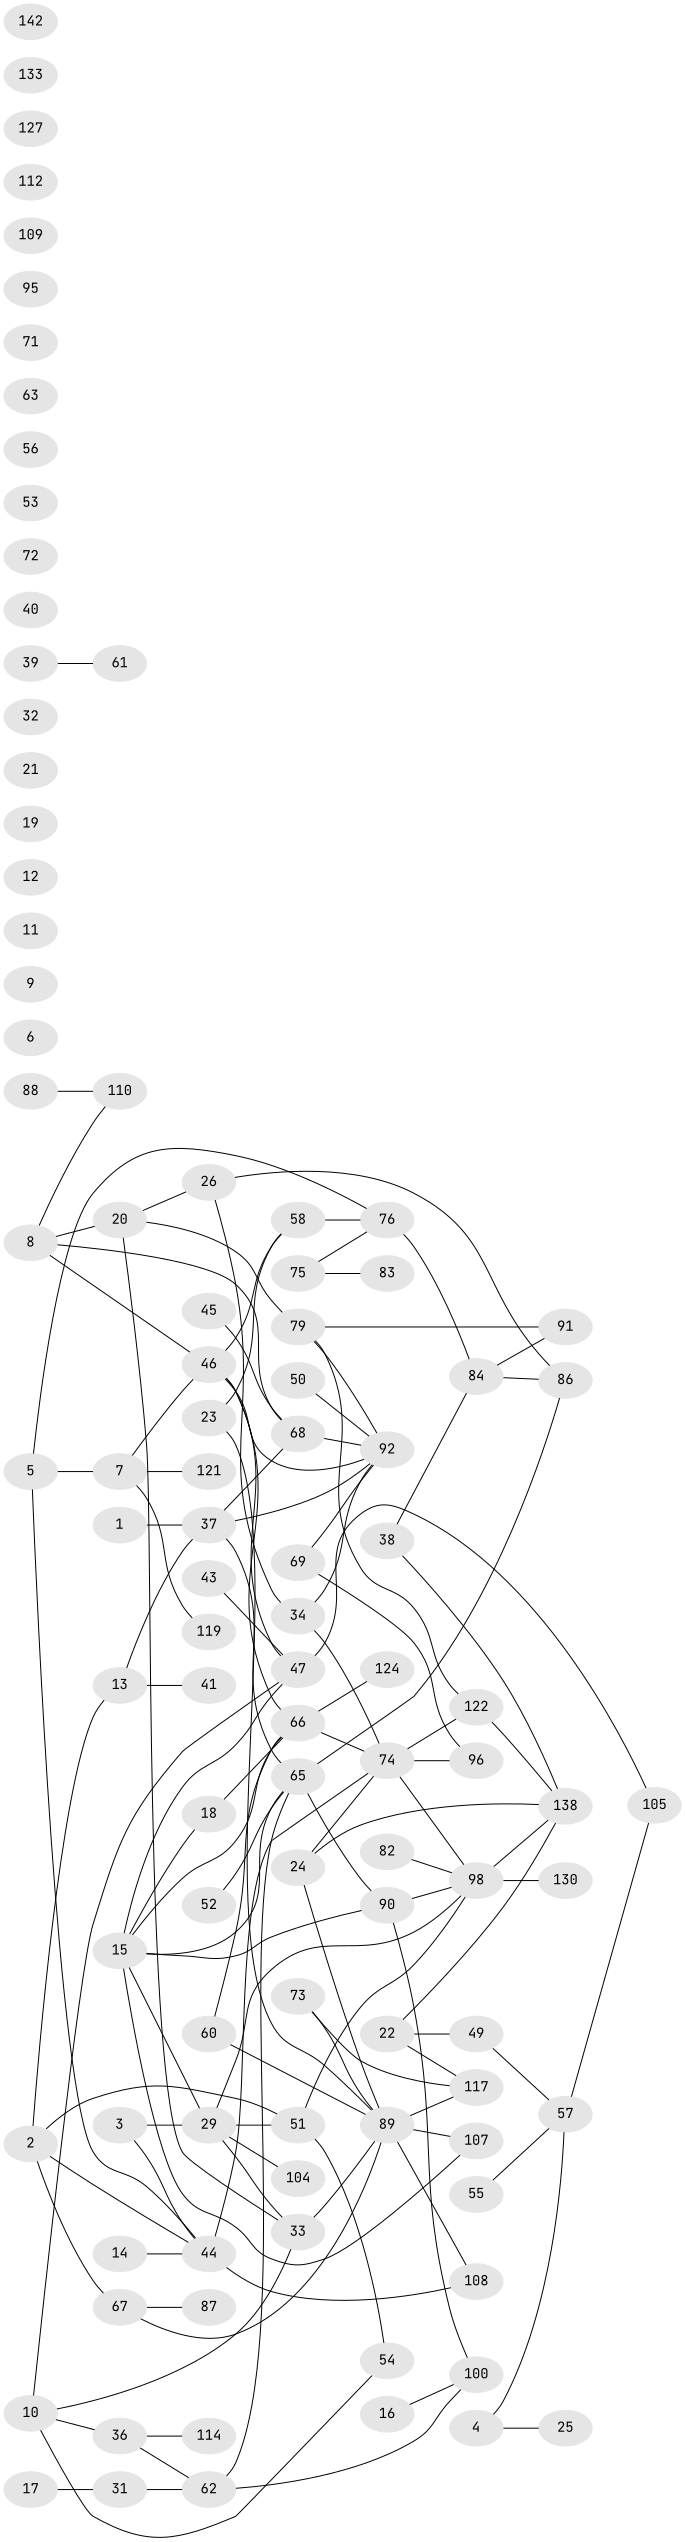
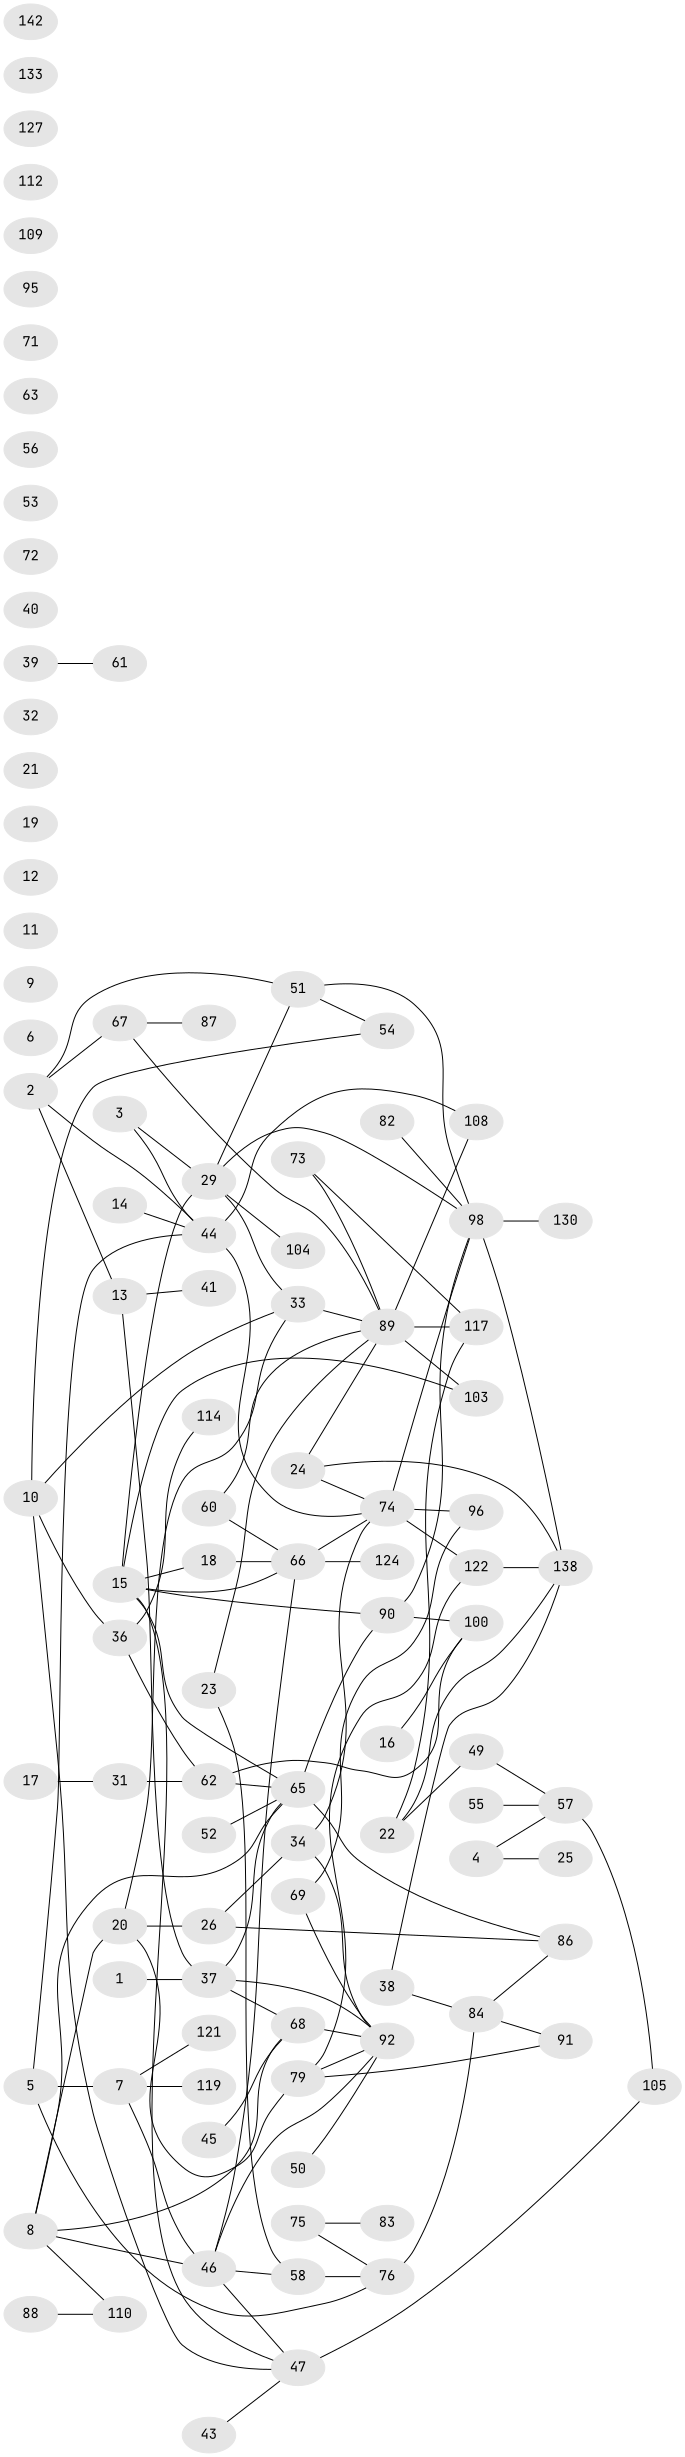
none -> (62, 1954)
(476, 2141) -> (476, 1398)
